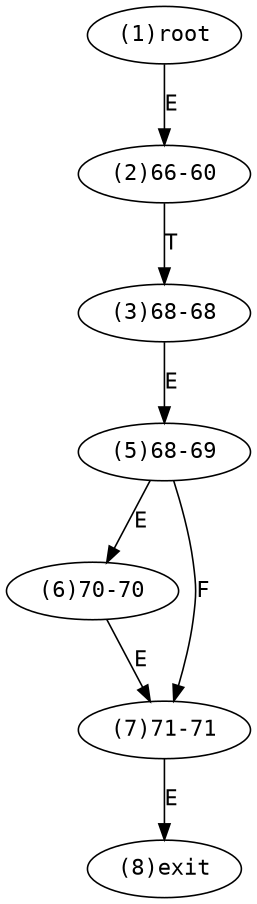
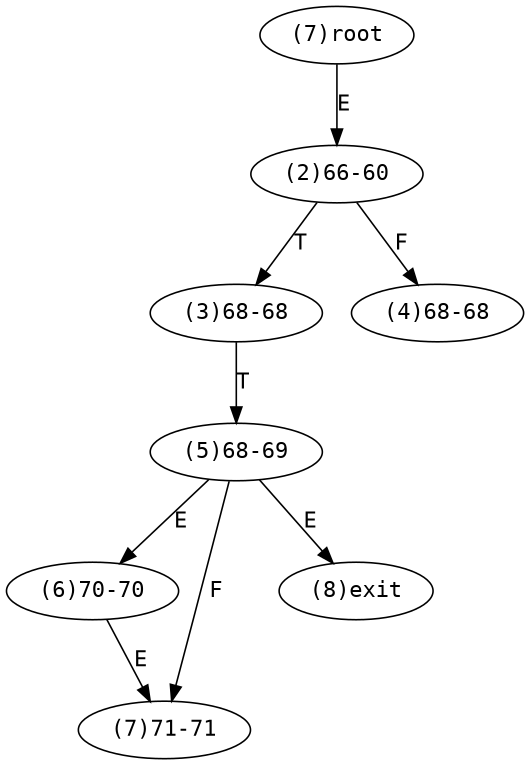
(164, 35) -> (337, 35)
none -> (438, 313)
(172, 383) -> (243, 383)
(164, 791) -> (291, 516)
